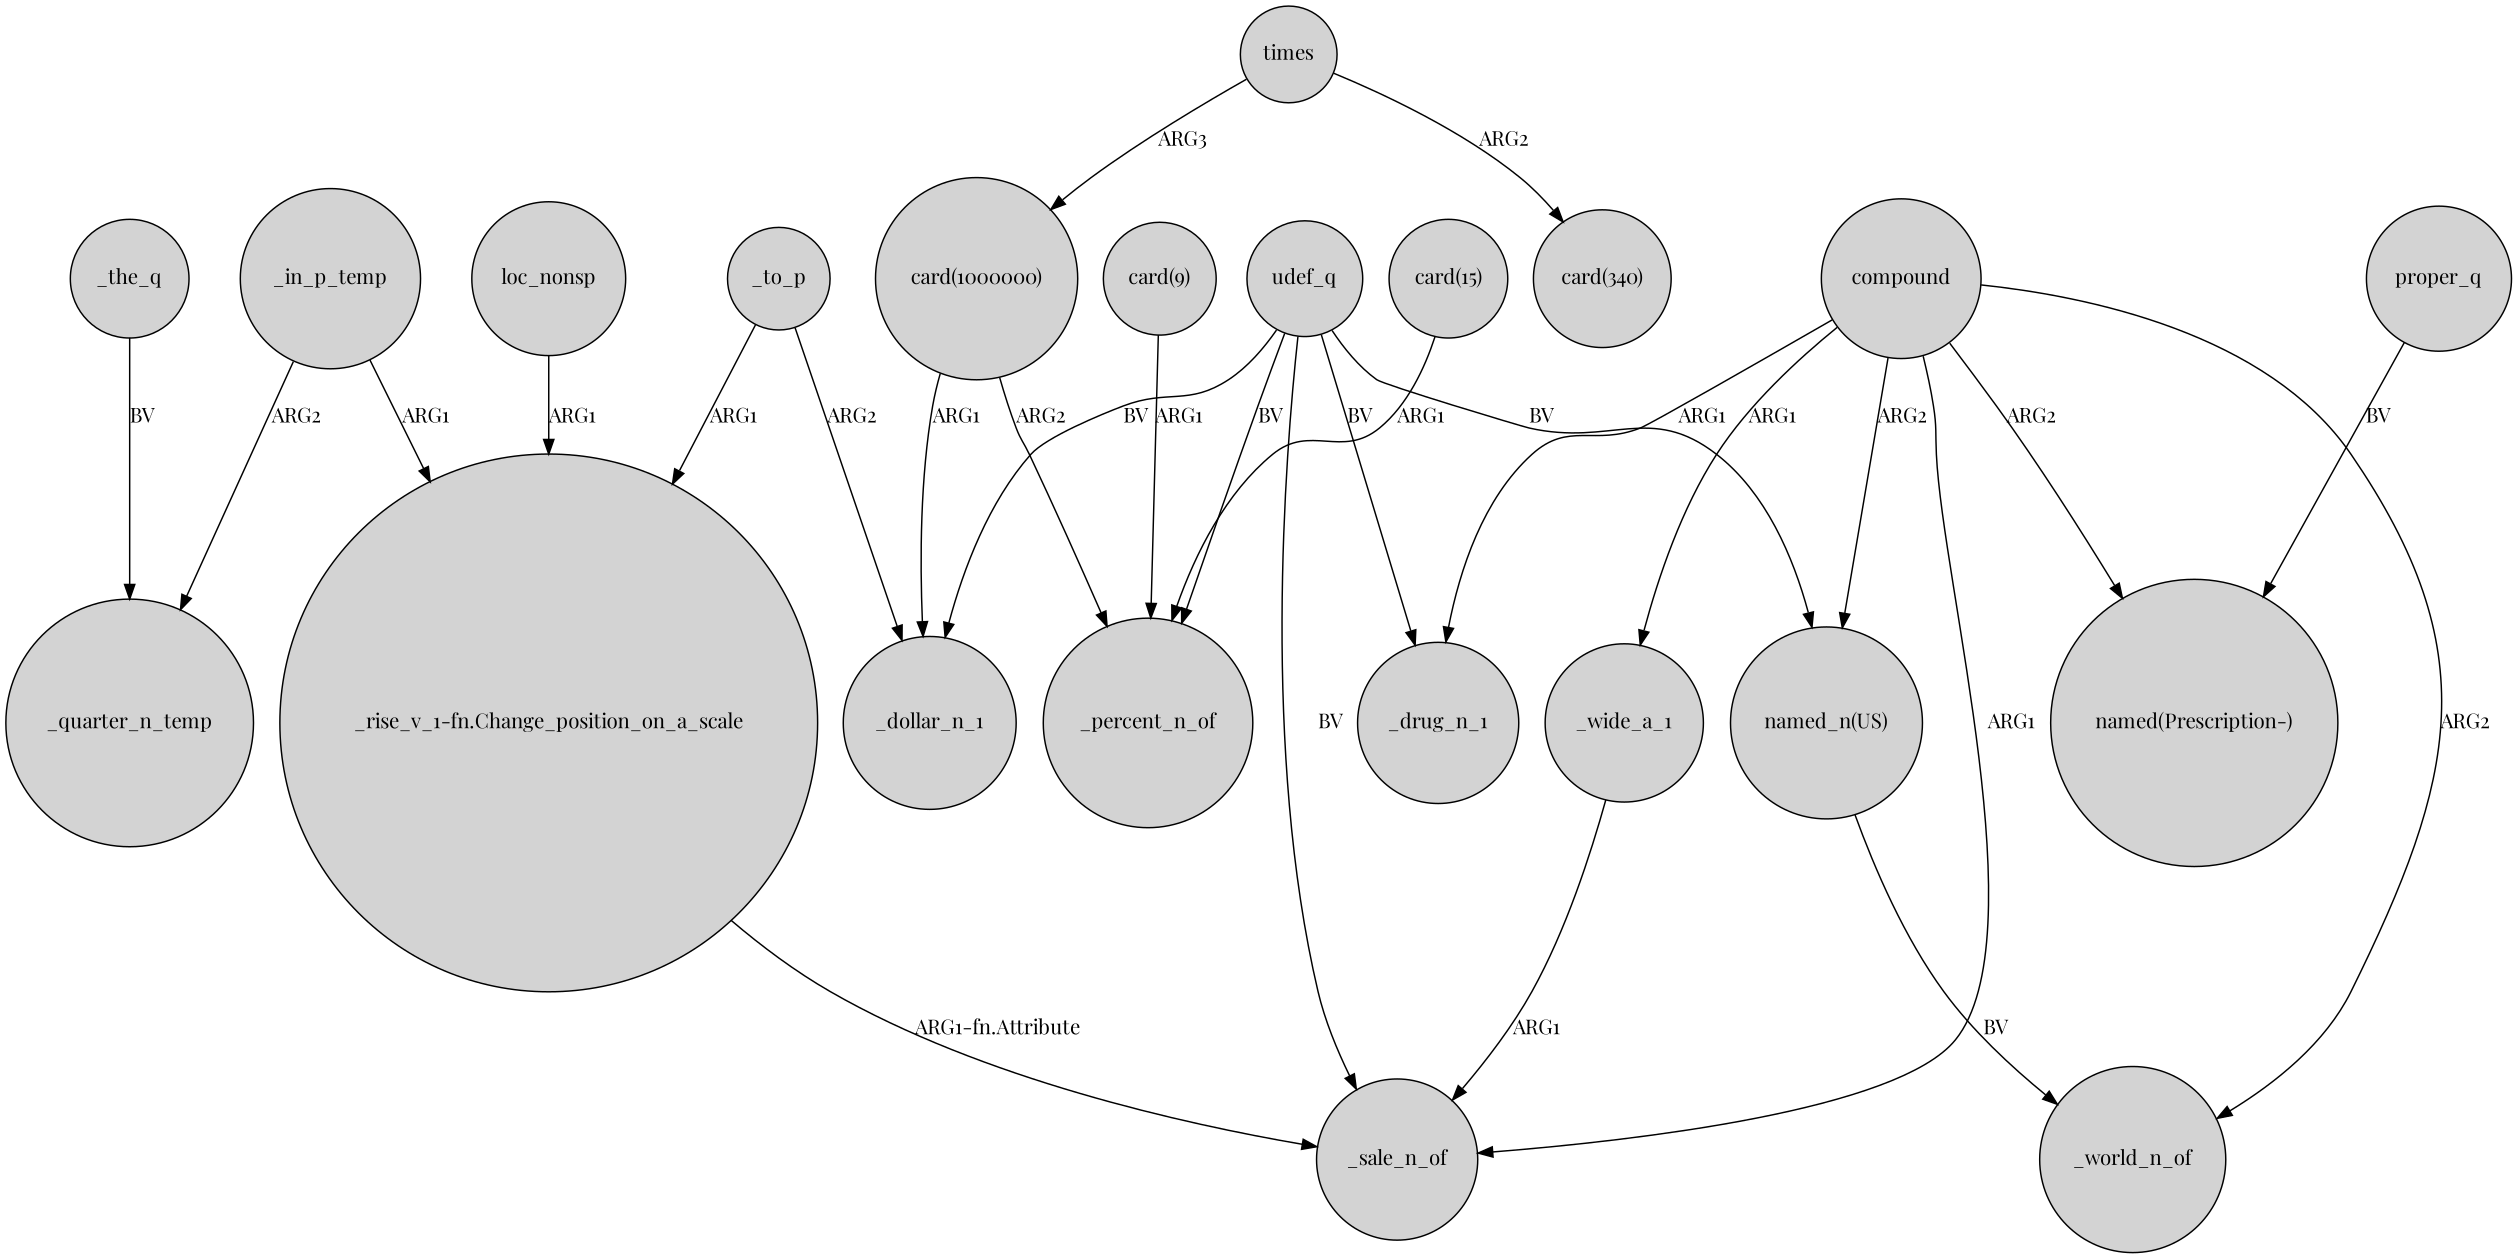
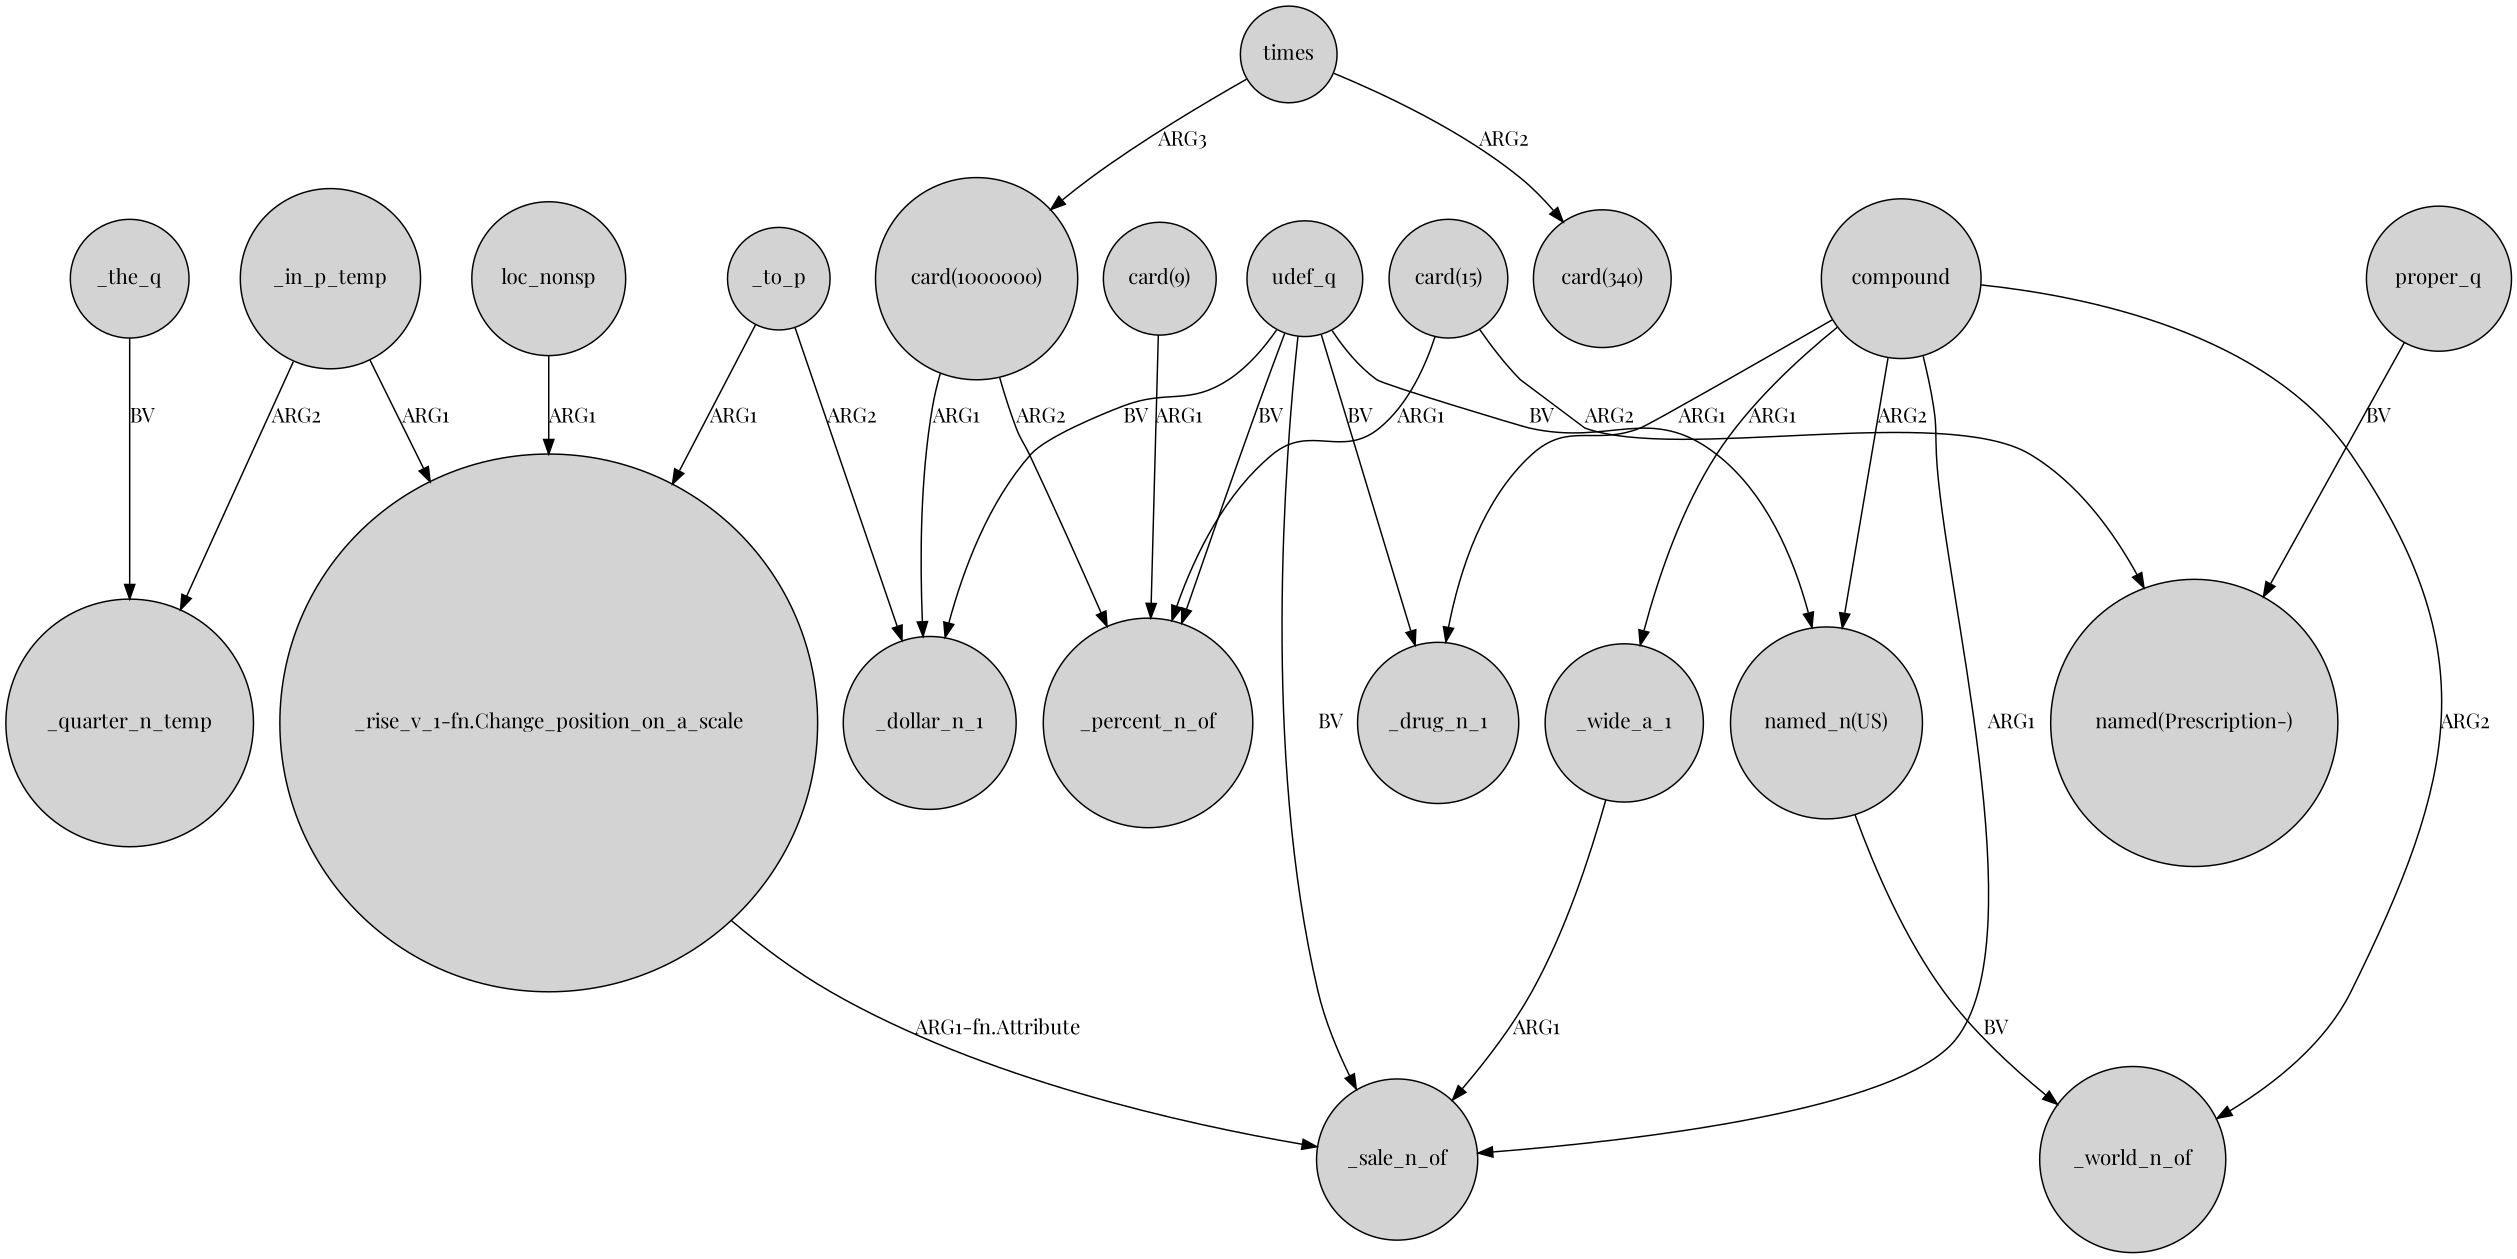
(2036, 462) -> (1817, 435)
